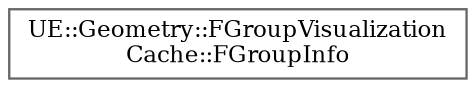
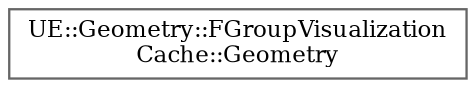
(238, 44) -> (238, 44)
